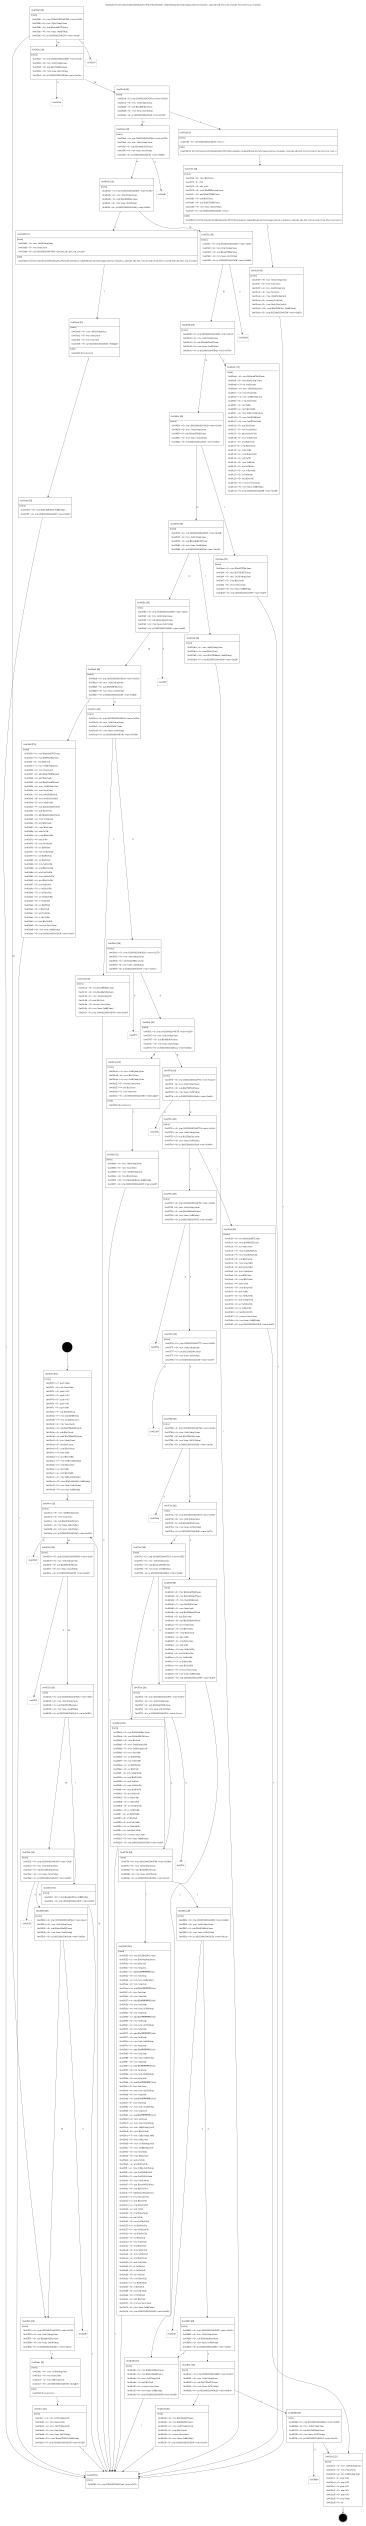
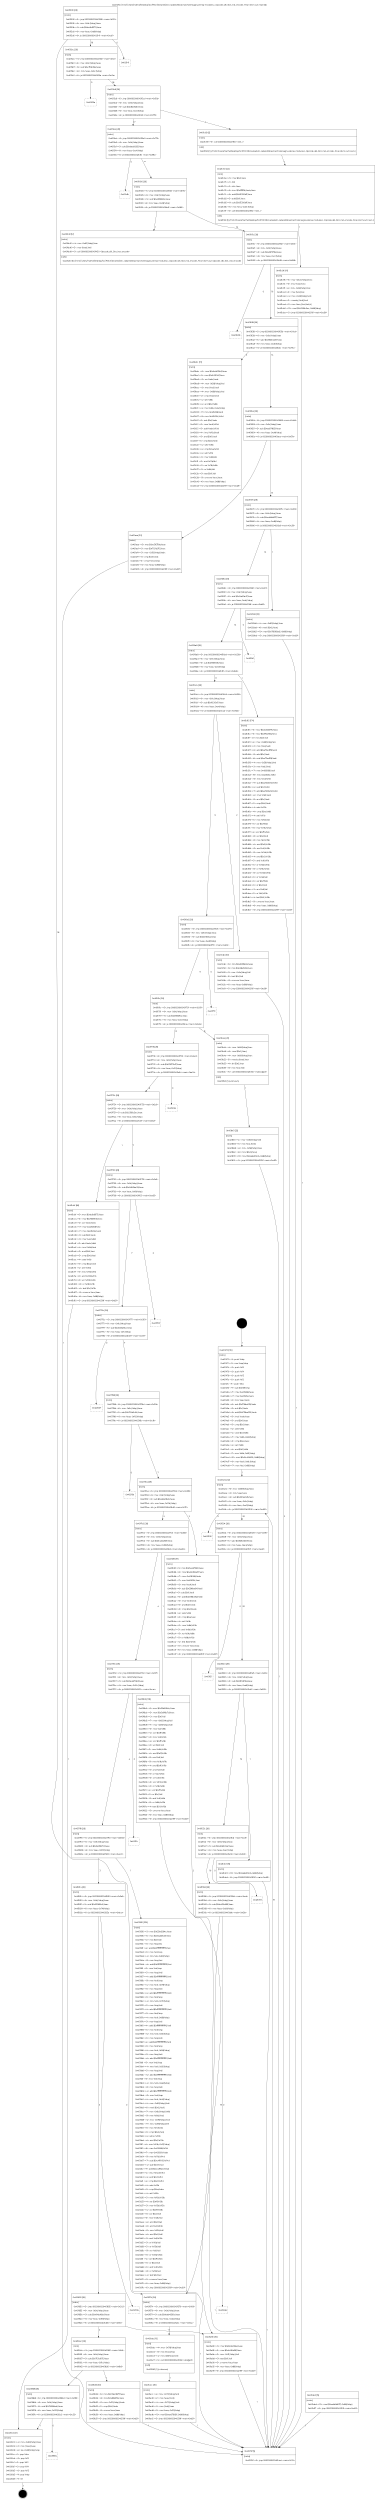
(94, 338) -> none
